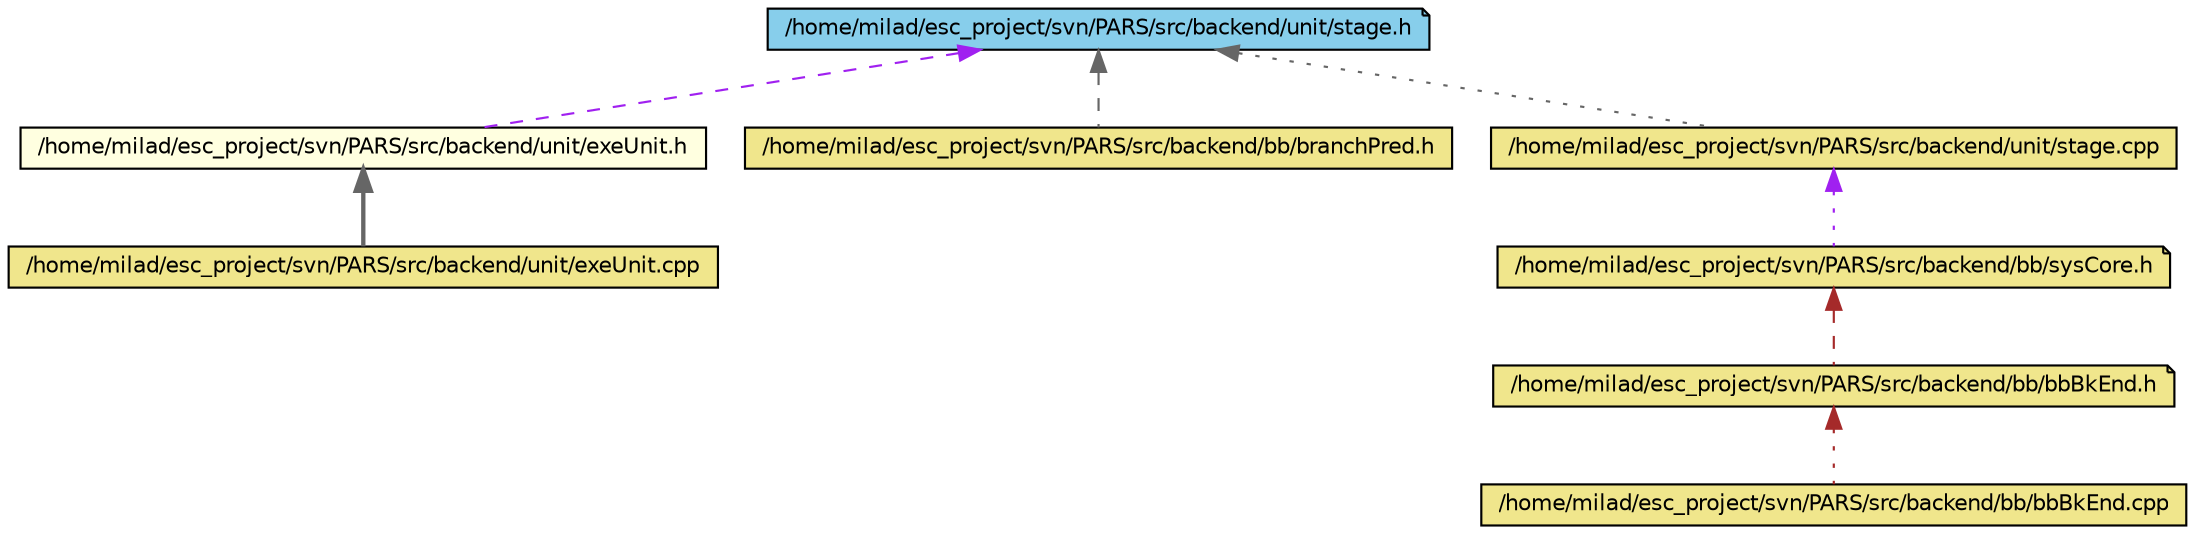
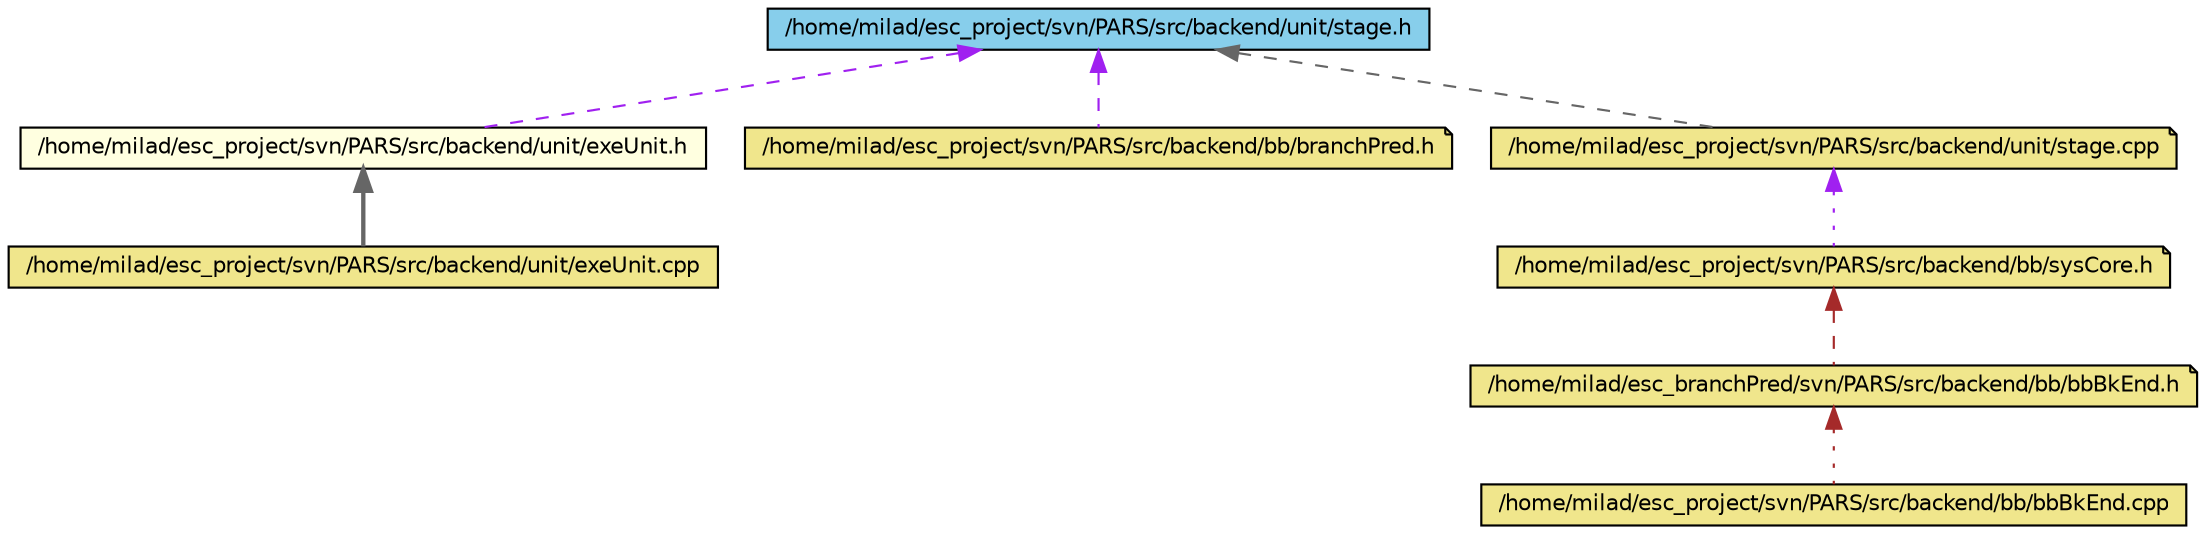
(1099, 29) -> (1099, 29)
(1477, 90) -> (1477, 90)
(1099, 100) -> (1099, 100)
(1099, 148) -> (1099, 148)
(1834, 148) -> (1834, 148)
(1834, 386) -> (1834, 386)
